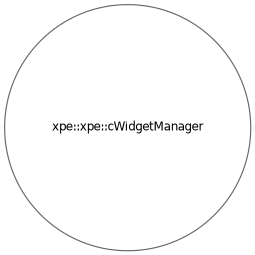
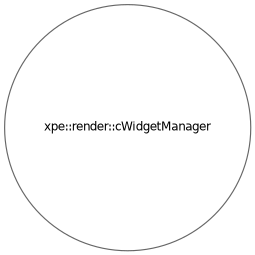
(128, 128) -> (128, 128)
